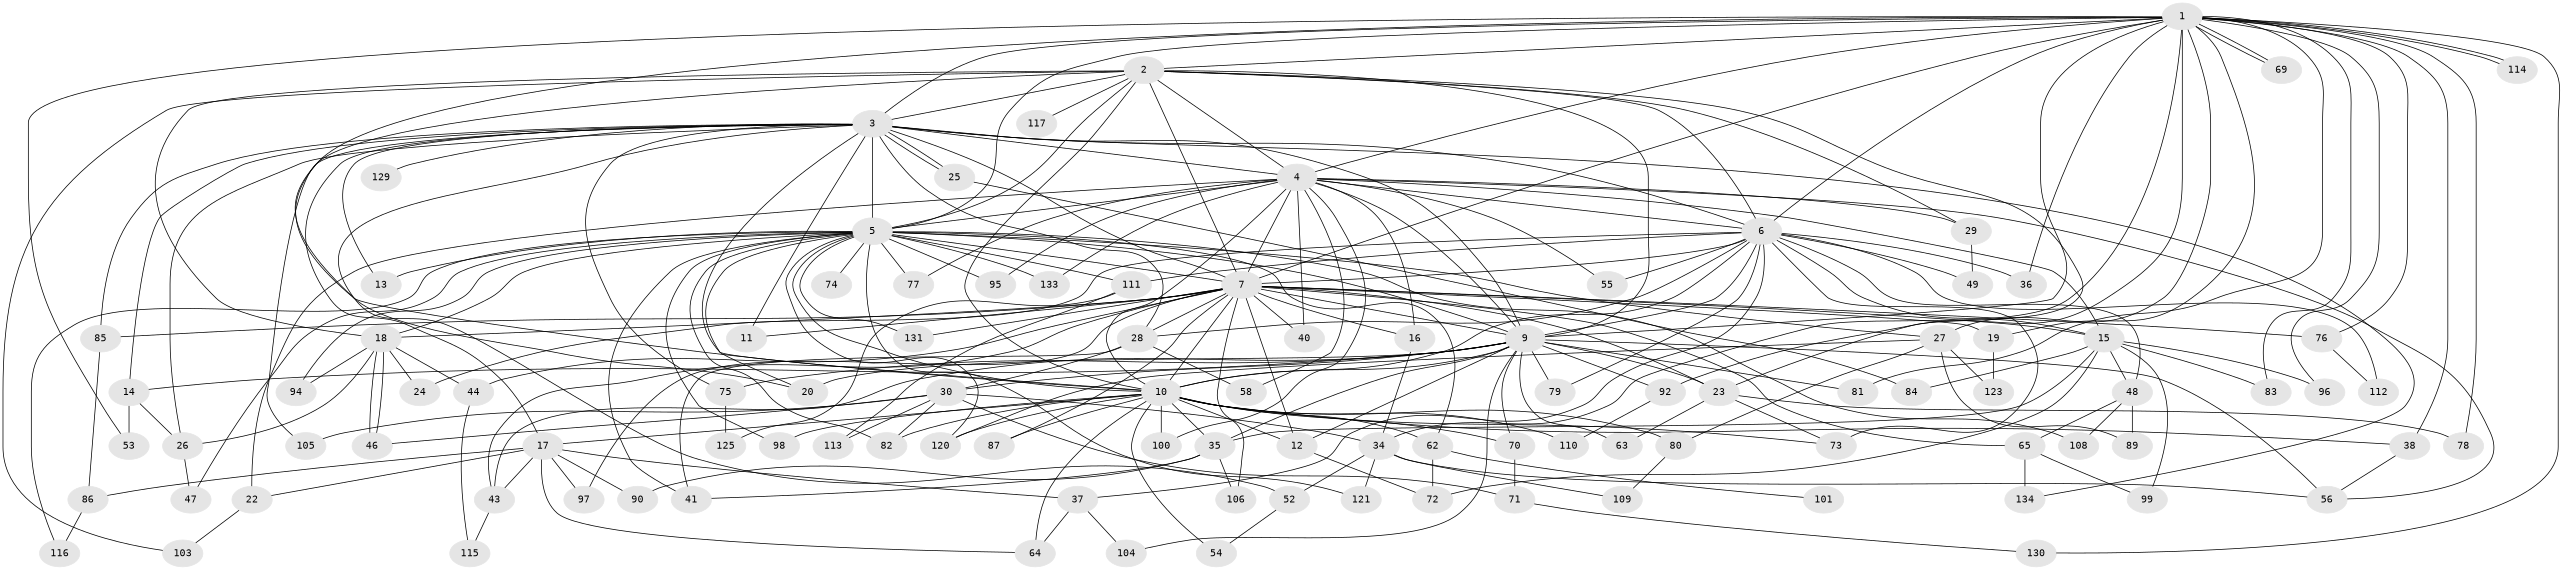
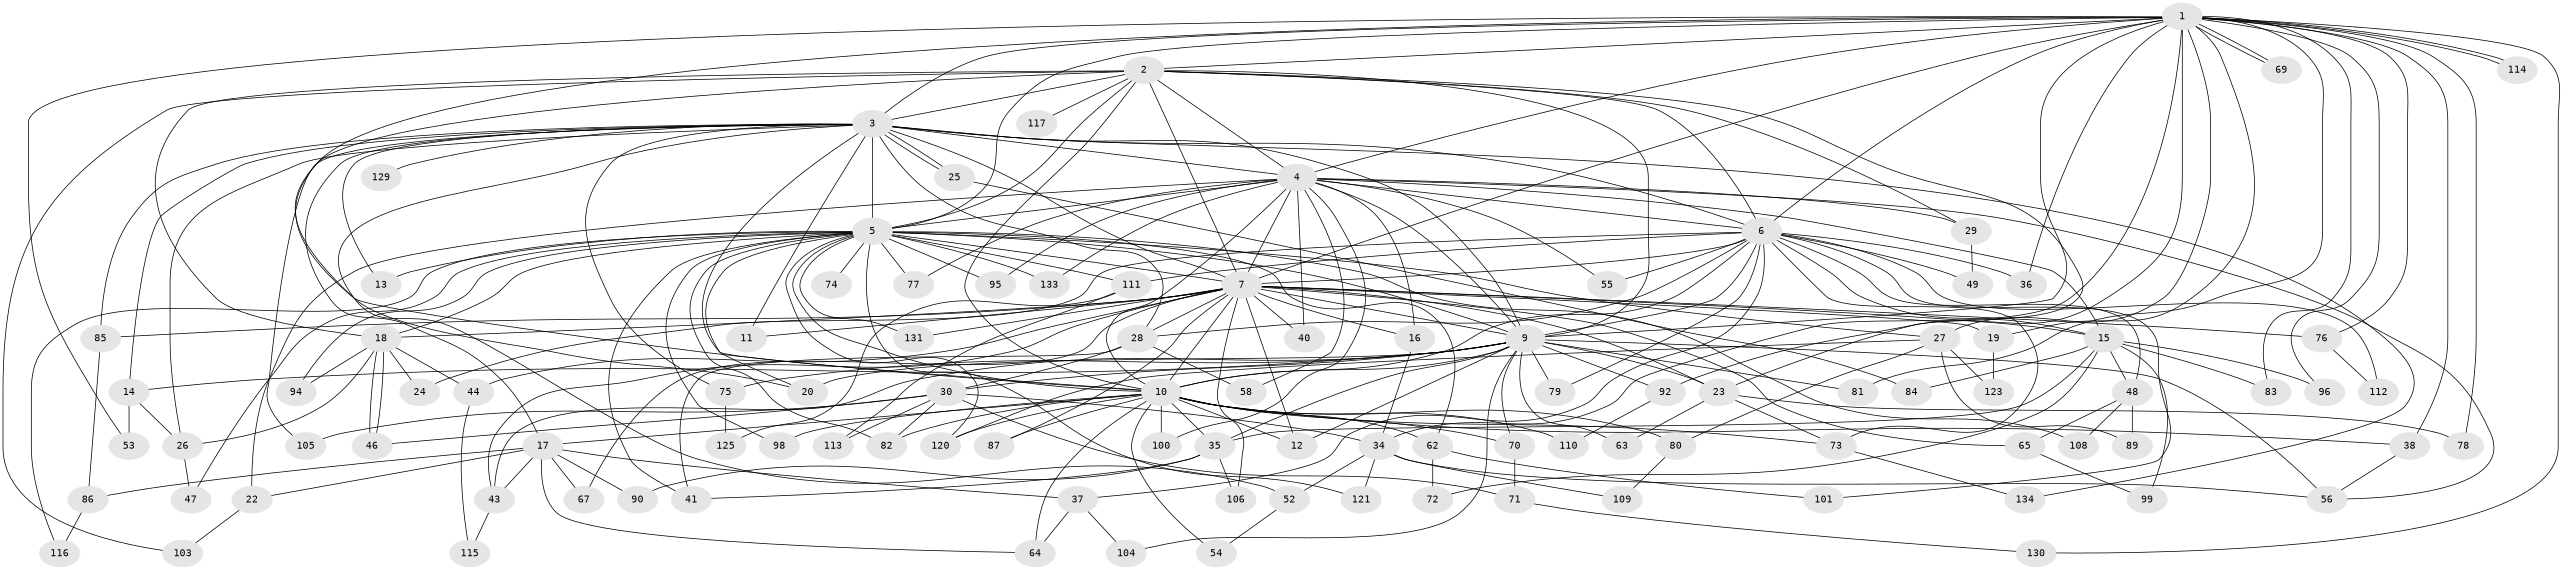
none -> (2158, 358)
(1362, 472) -> none
(2025, 473) -> (1931, 473)
(584, 500) -> (584, 500)
